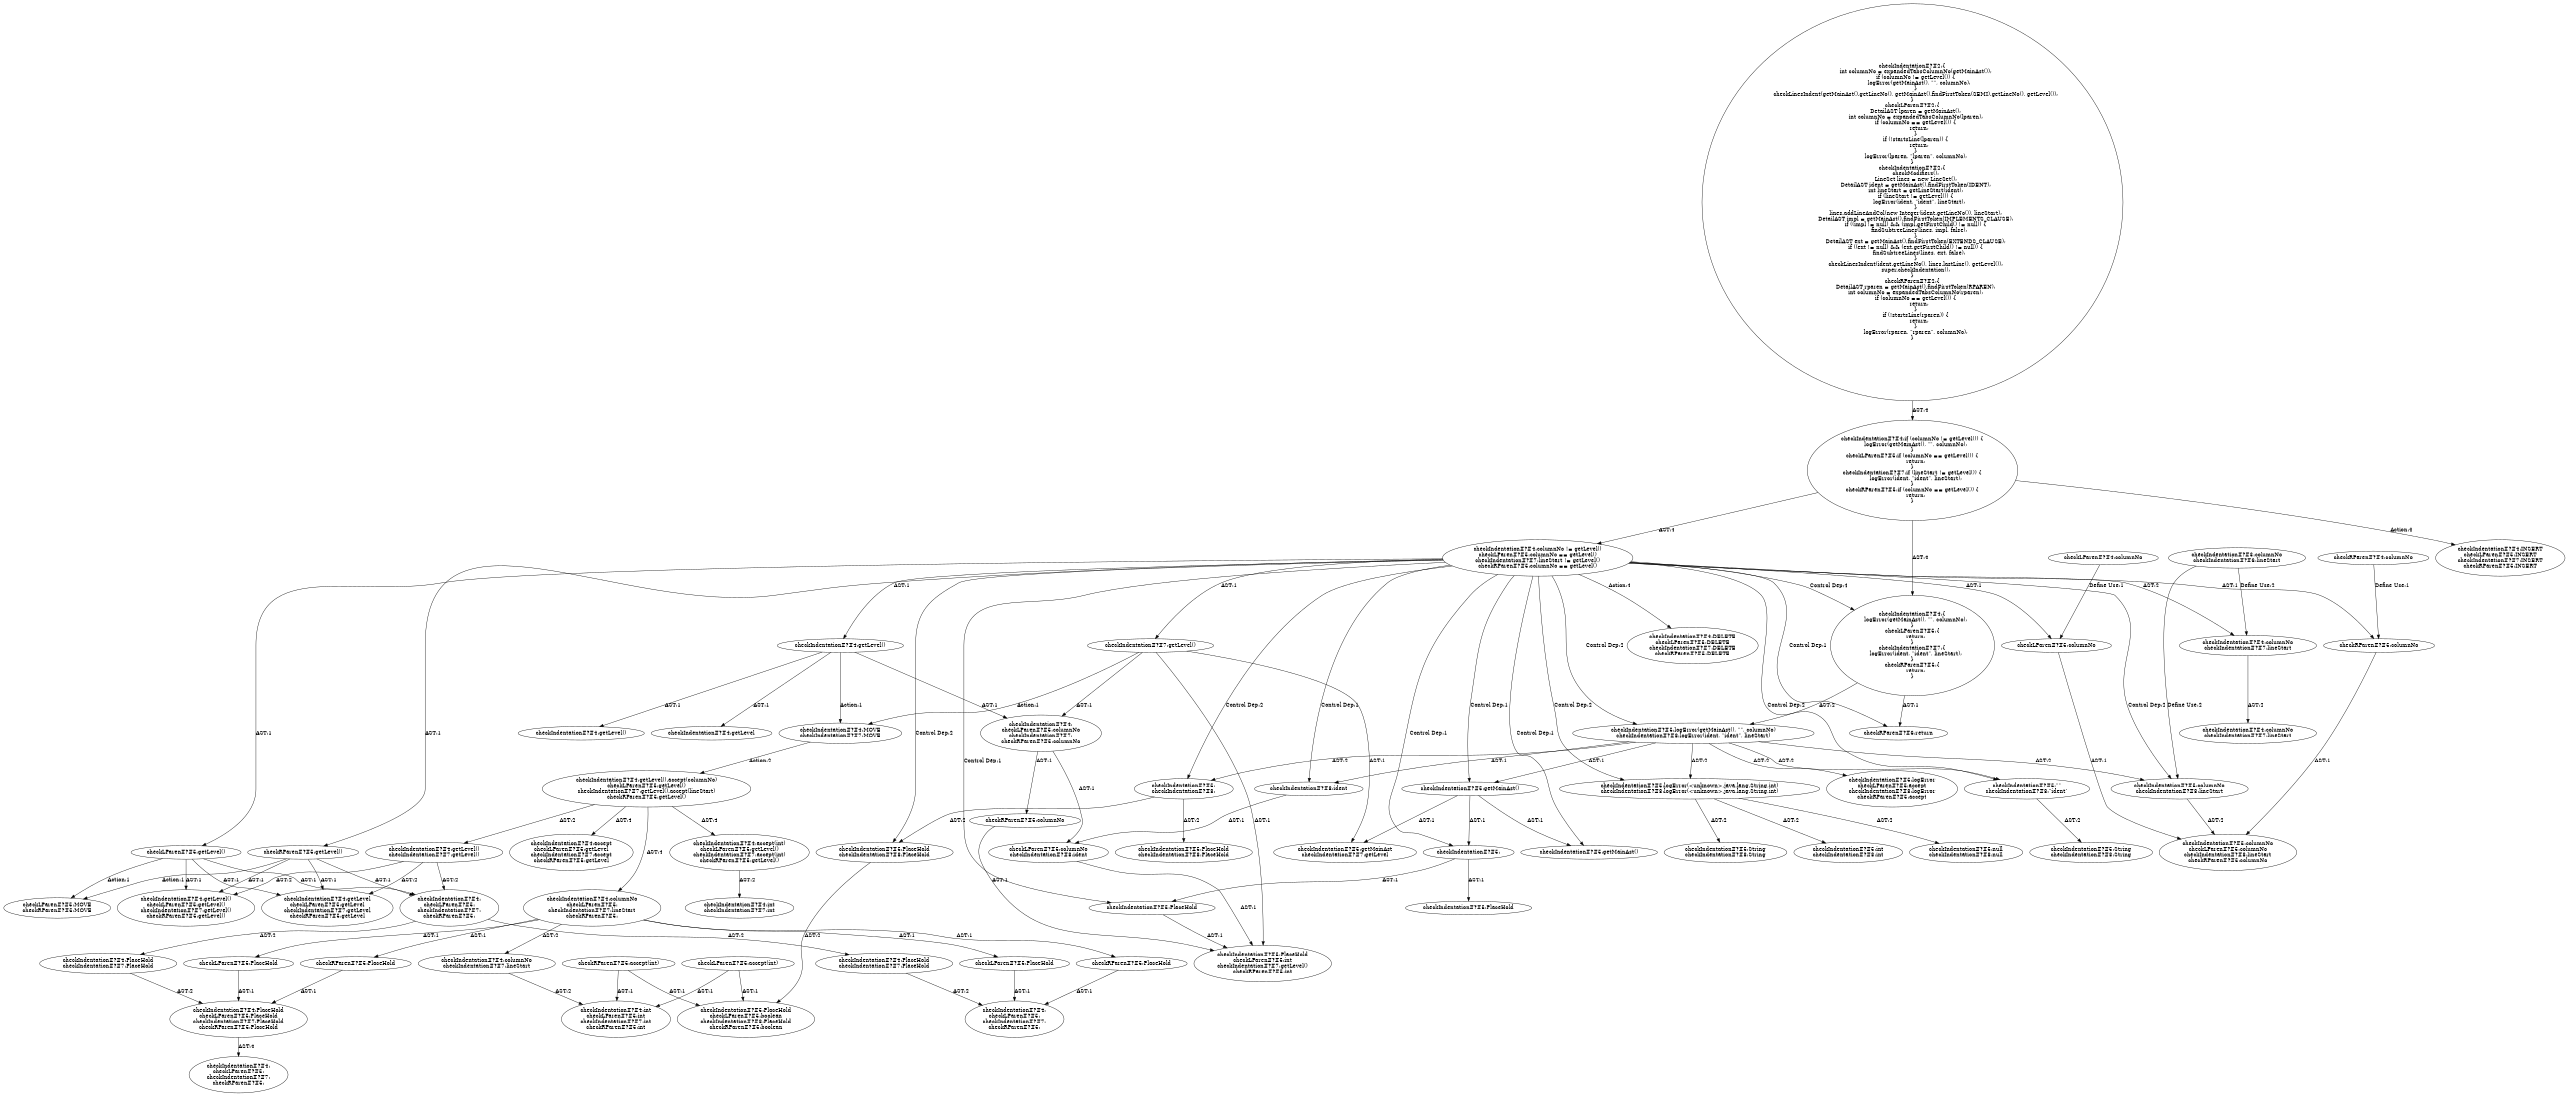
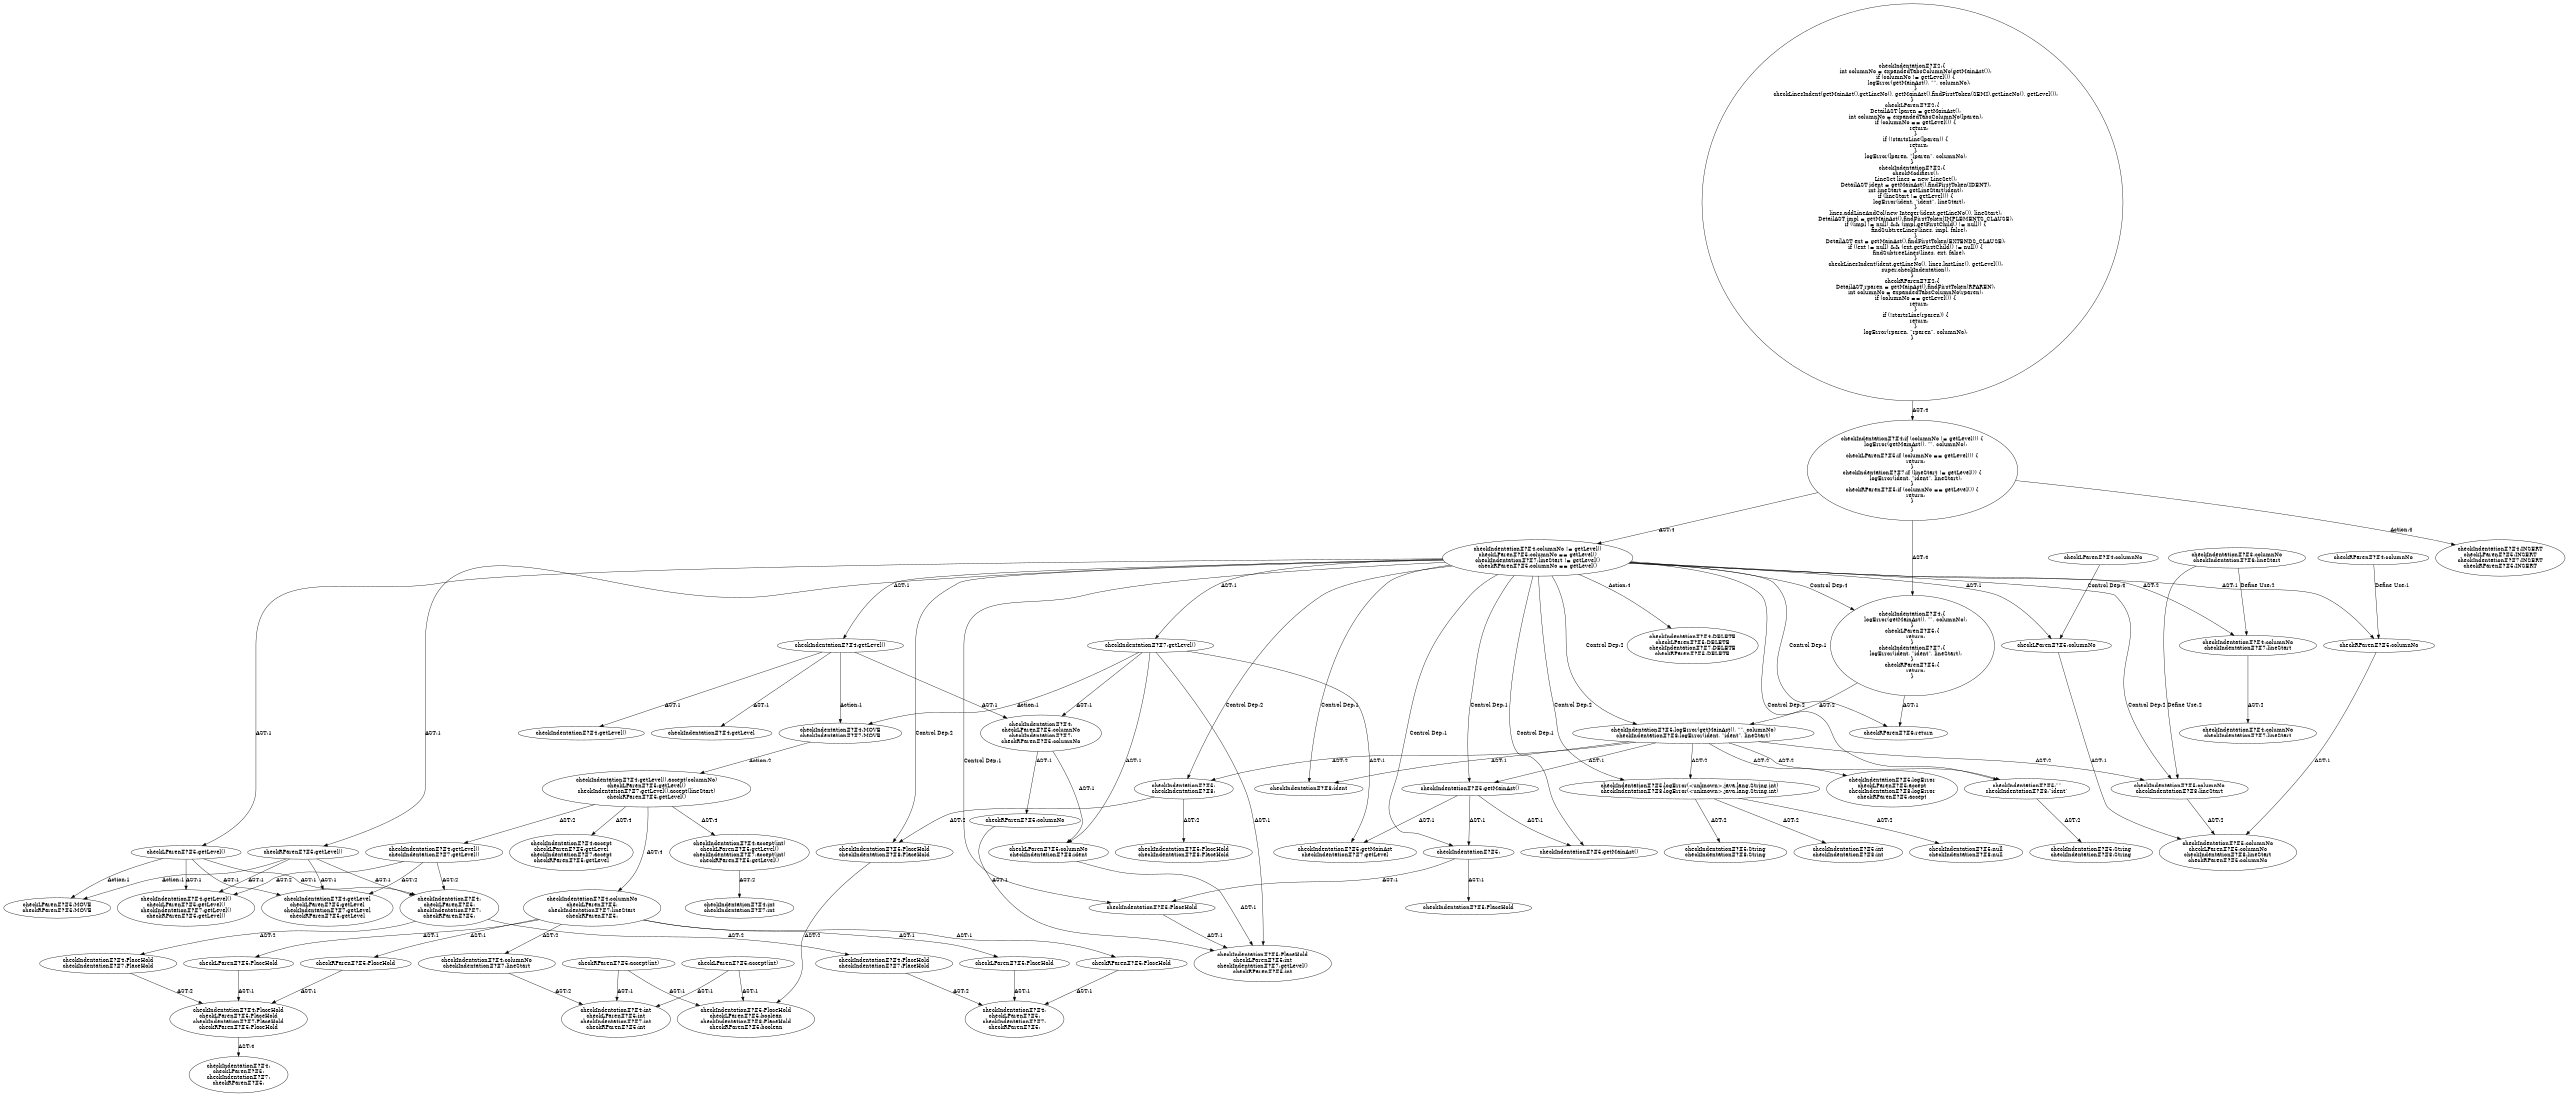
(2107, 586) -> (2107, 586)
(1191, 830) -> (1128, 755)
